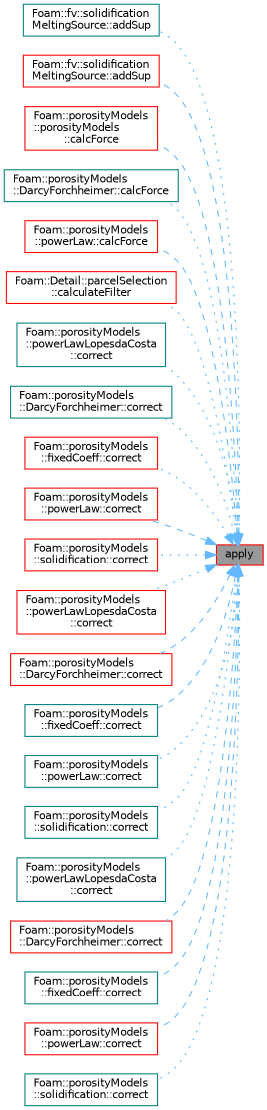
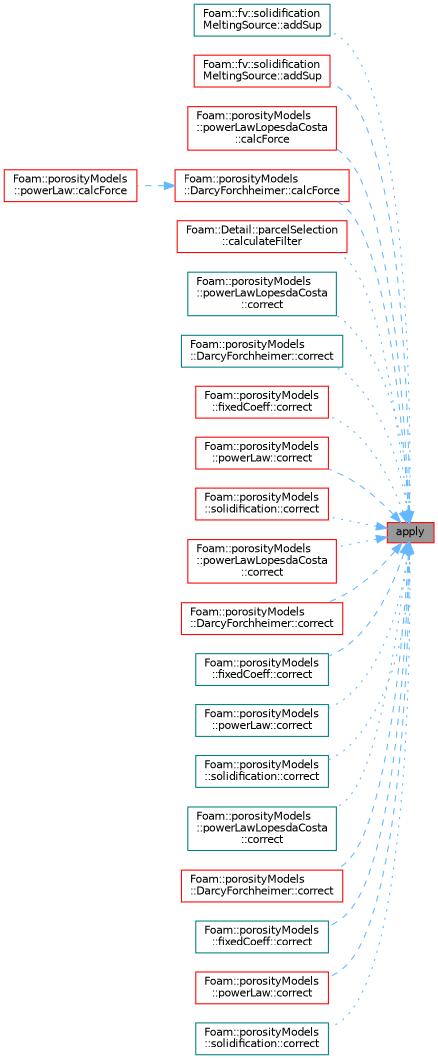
(91, 128) -> (262, 128)
(91, 186) -> (262, 186)
(217, 328) -> (388, 327)
(218, 382) -> (151, 186)
